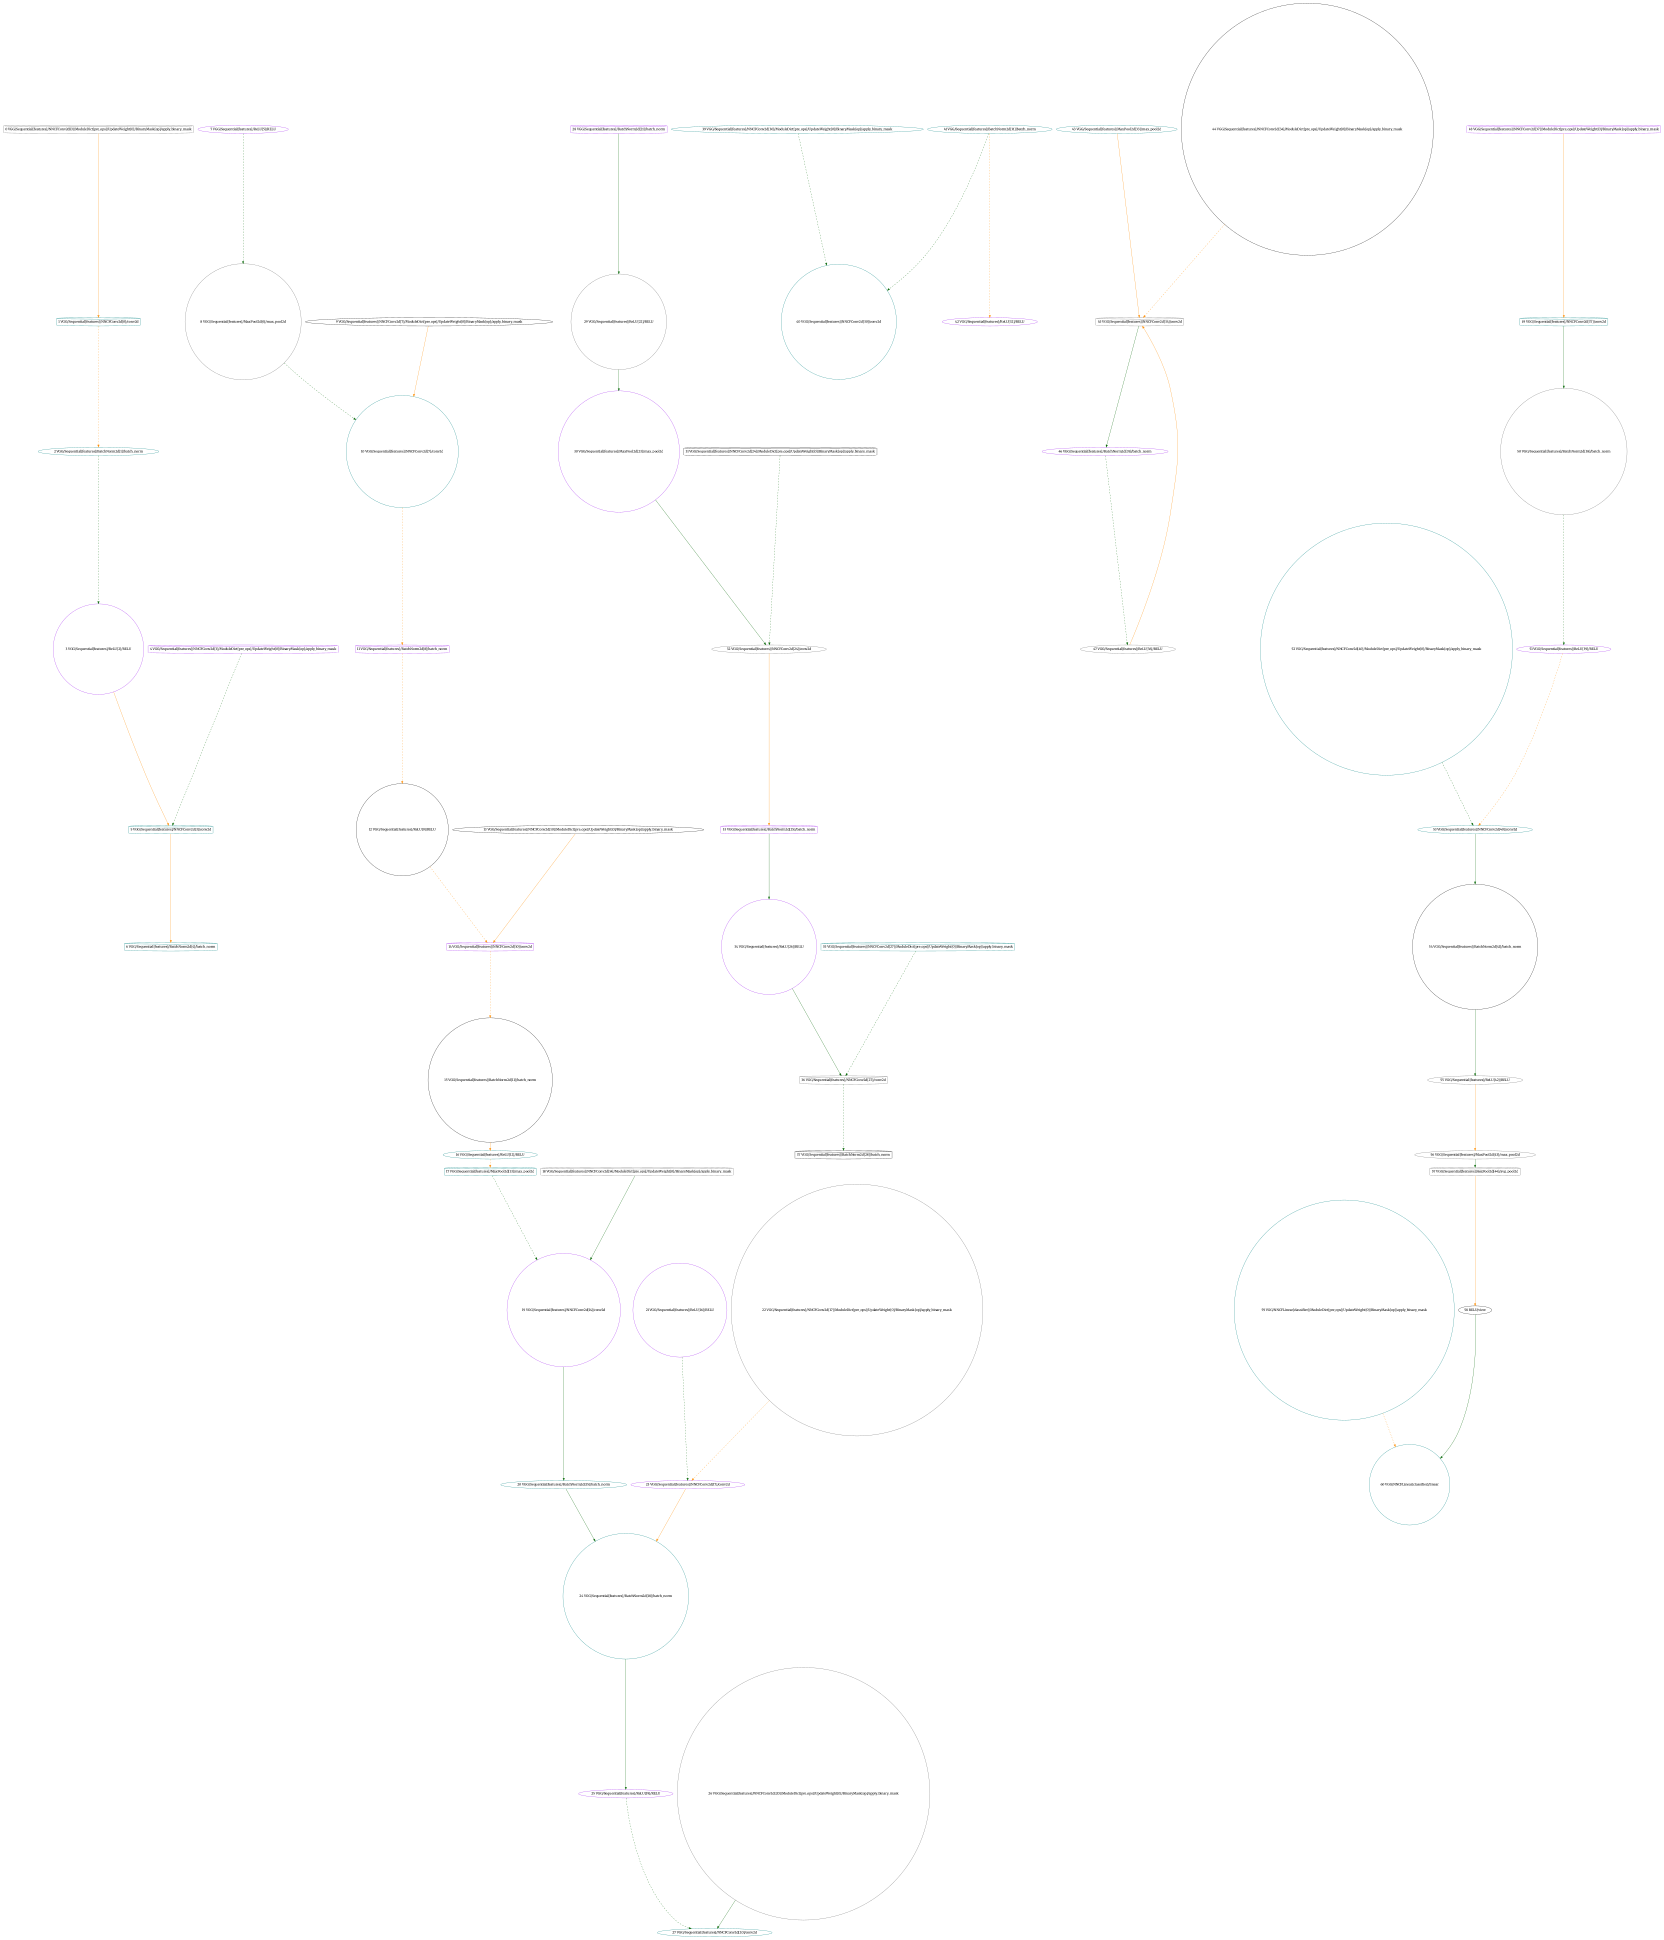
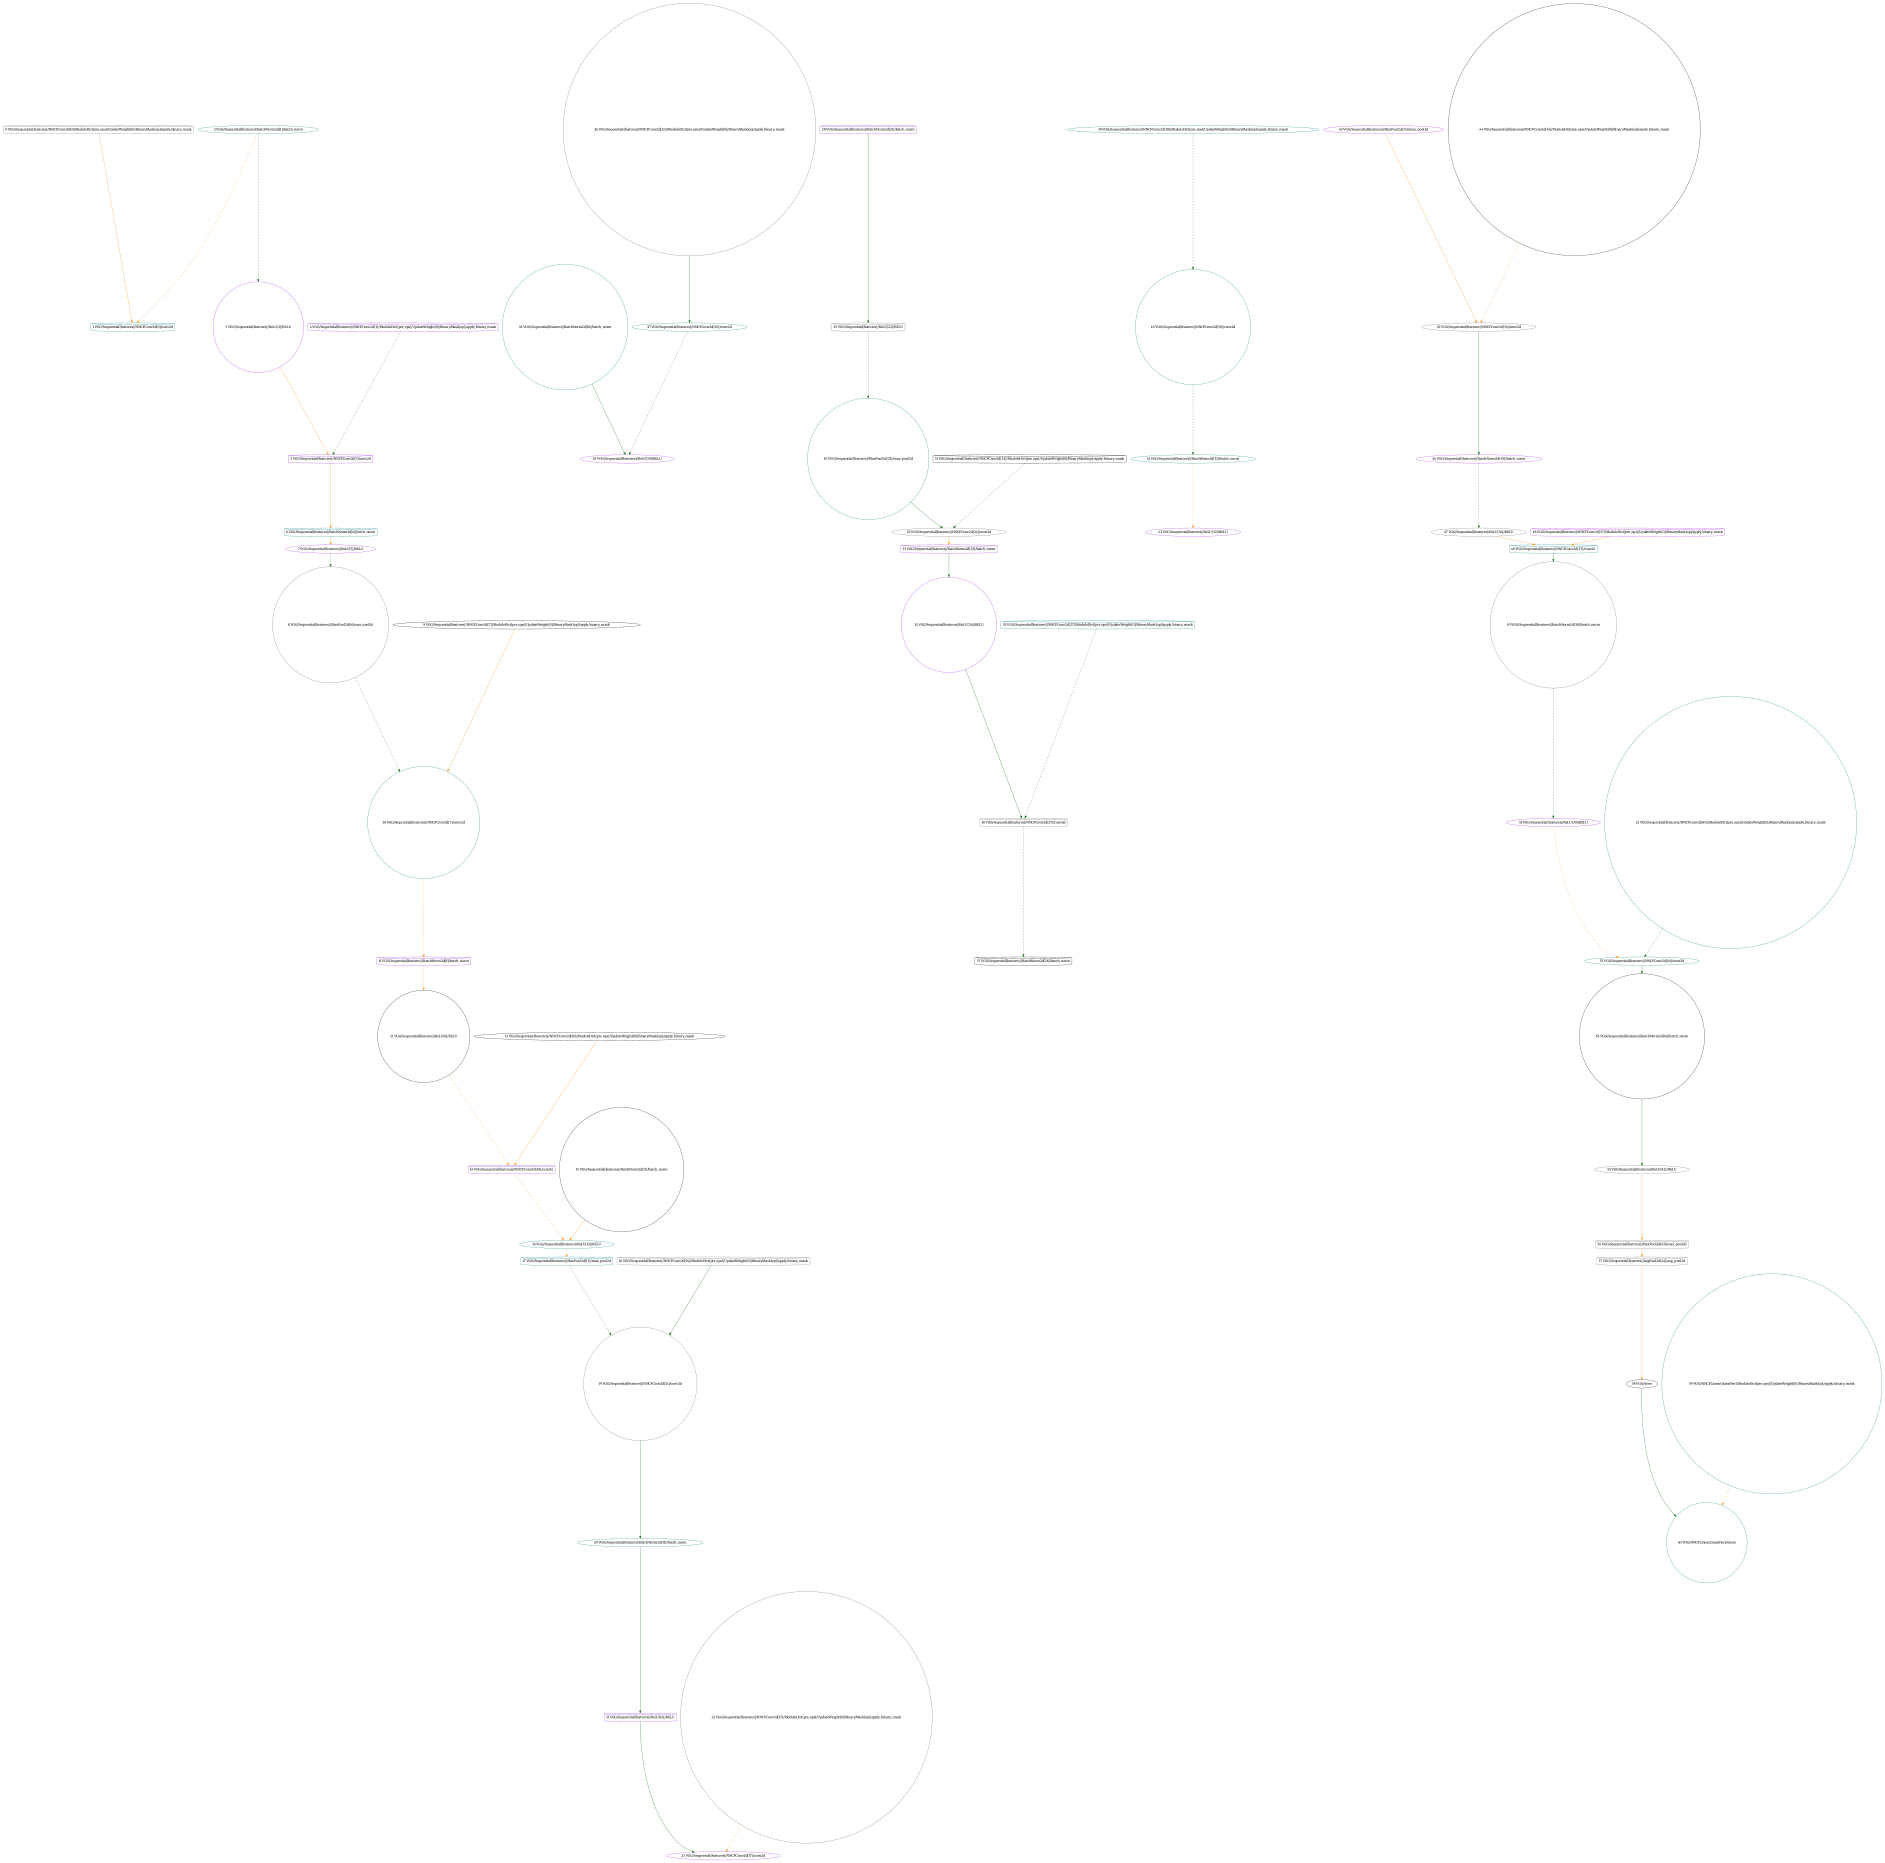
(1117, 129) -> (1384, 130)
(950, 219) -> (1193, 419)
(619, 322) -> (868, 327)
(1140, 322) -> (1479, 327)
(619, 379) -> (868, 364)
(98, 385) -> (209, 235)
(619, 452) -> (868, 459)
(1174, 486) -> (1514, 540)
none -> (331, 539)
(171, 830) -> (331, 459)
(490, 983) -> (538, 1206)
(1475, 1155) -> (1642, 1244)
(1475, 1162) -> (1642, 1252)
(564, 1310) -> (640, 1384)
(680, 1310) -> (640, 1717)
(1475, 1310) -> (1642, 1384)
(685, 1418) -> (650, 1794)
(580, 1514) -> (640, 1629)
(672, 1514) -> none
(644, 1871) -> (659, 392)
